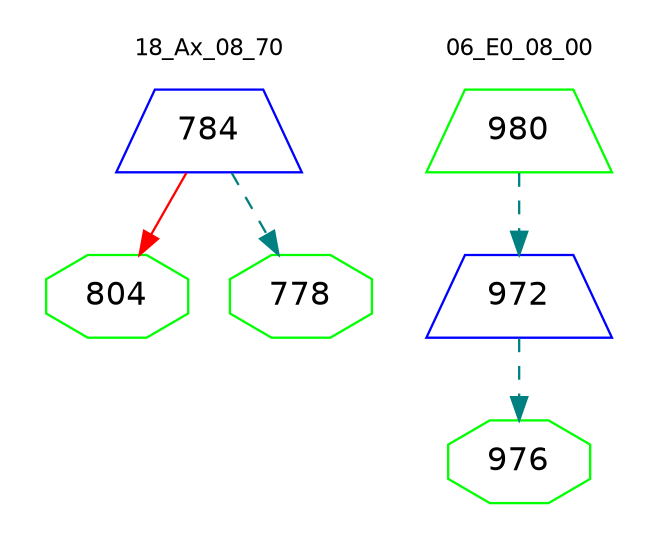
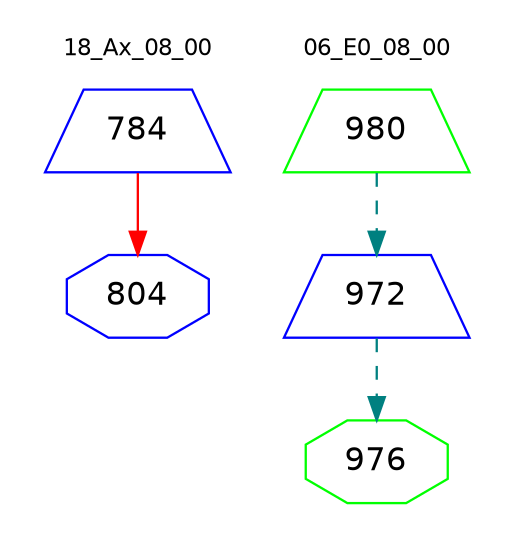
(209, 49) -> (138, 49)
(117, 296) -> (138, 296)
(301, 296) -> none
